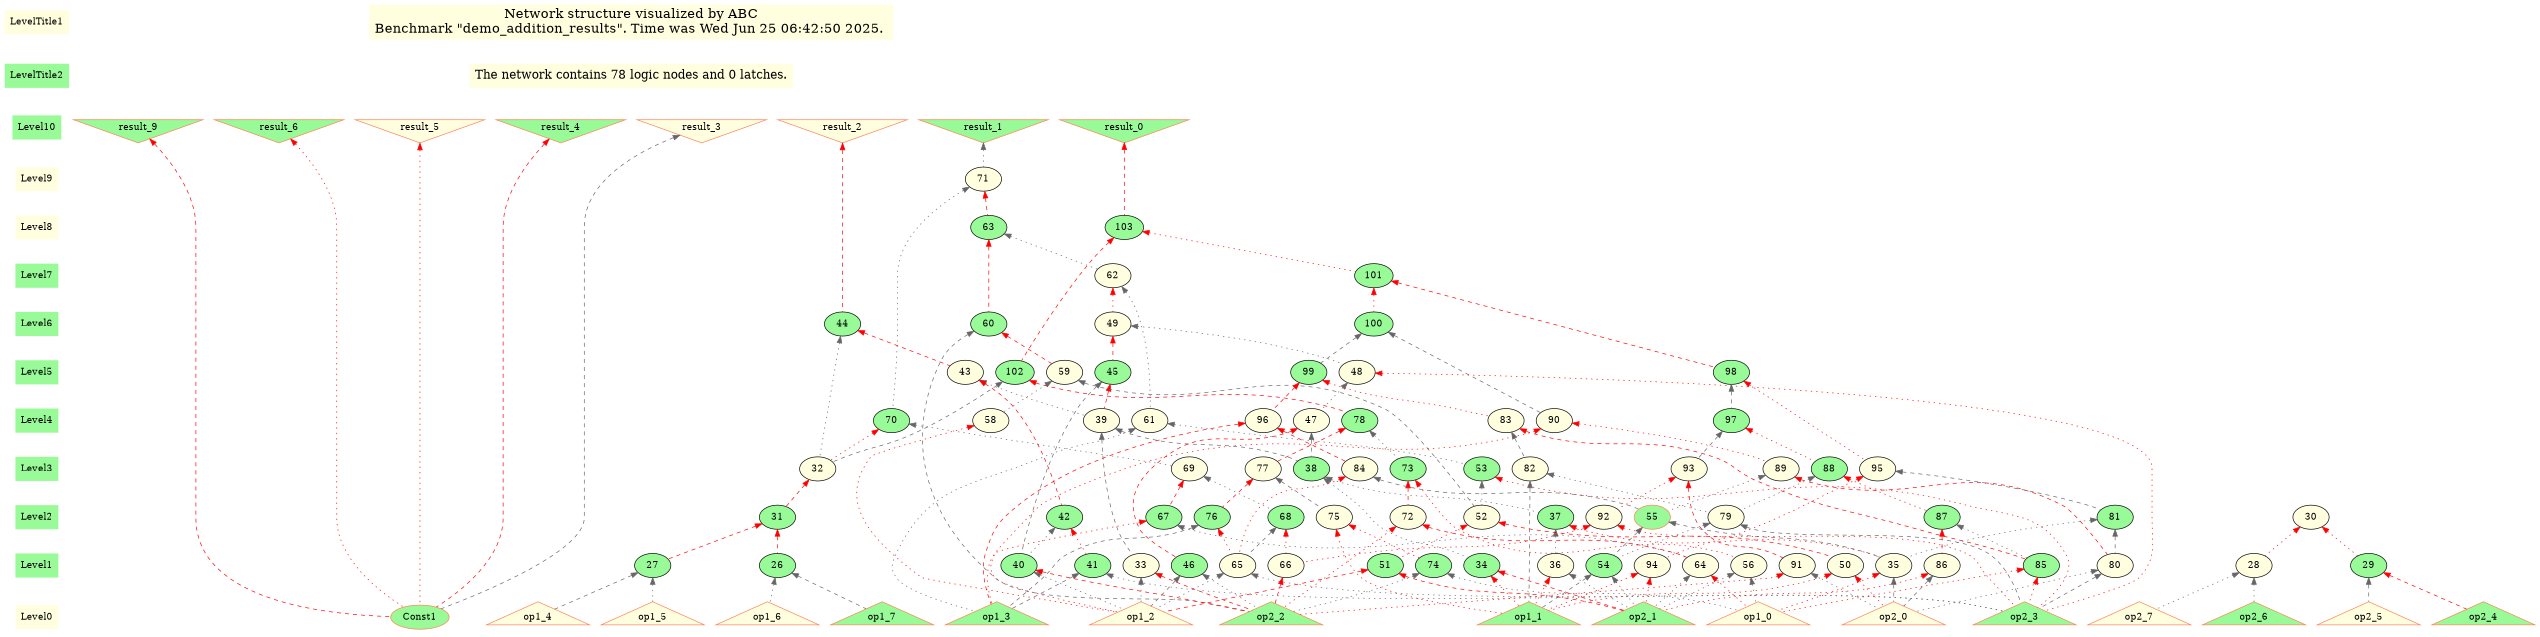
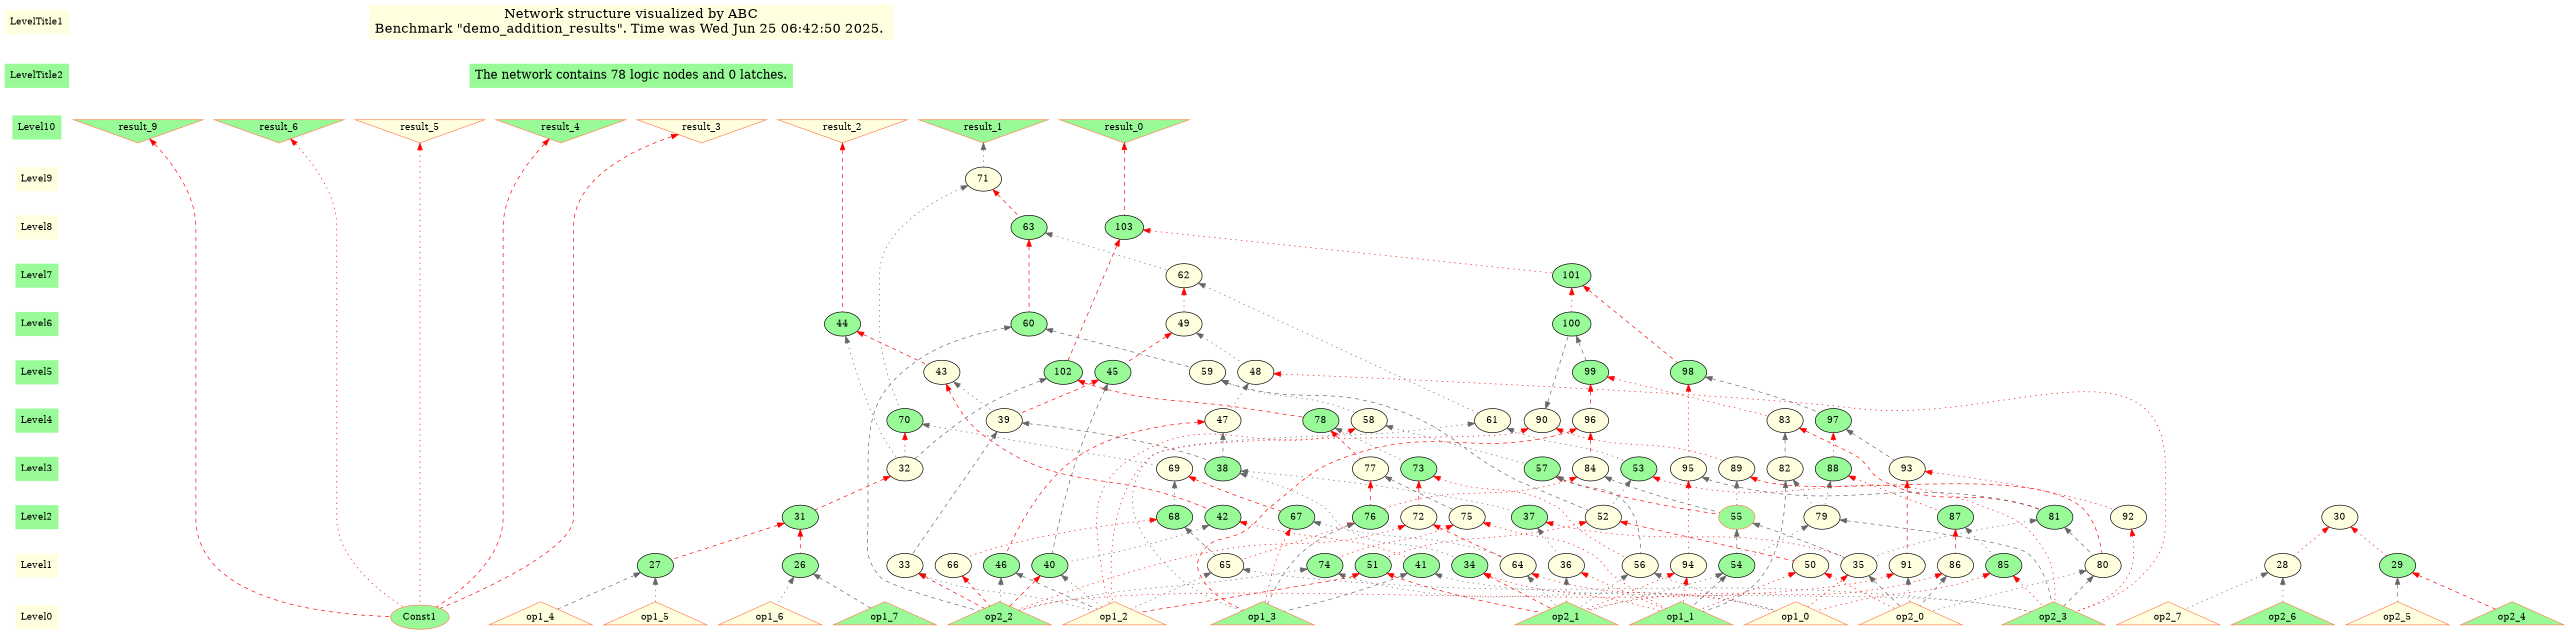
(631, 76) -> (631, 76)
(1033, 352) -> (1122, 349)
(1460, 370) -> (1558, 369)
(584, 393) -> (574, 384)
none -> (1542, 469)
(1764, 484) -> (1879, 479)
(1273, 496) -> (1477, 493)
(1458, 547) -> none
(37, 566) -> (37, 566)
